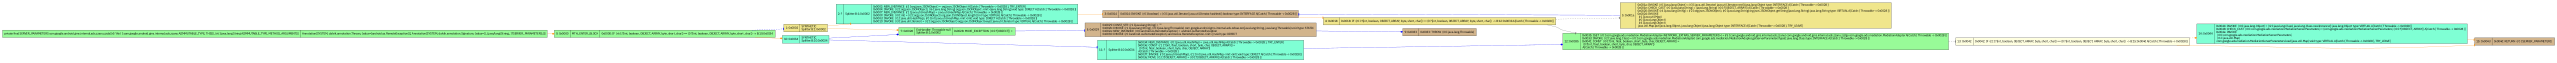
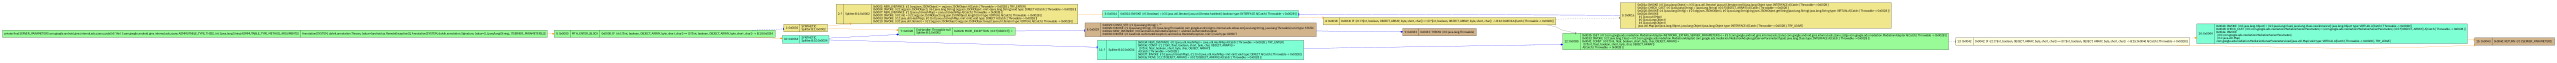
(957, 14) -> (957, 14)
(1201, 14) -> (1201, 14)
